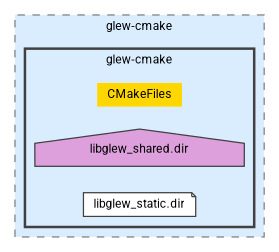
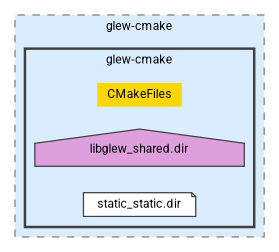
(140, 205) -> (140, 205)
